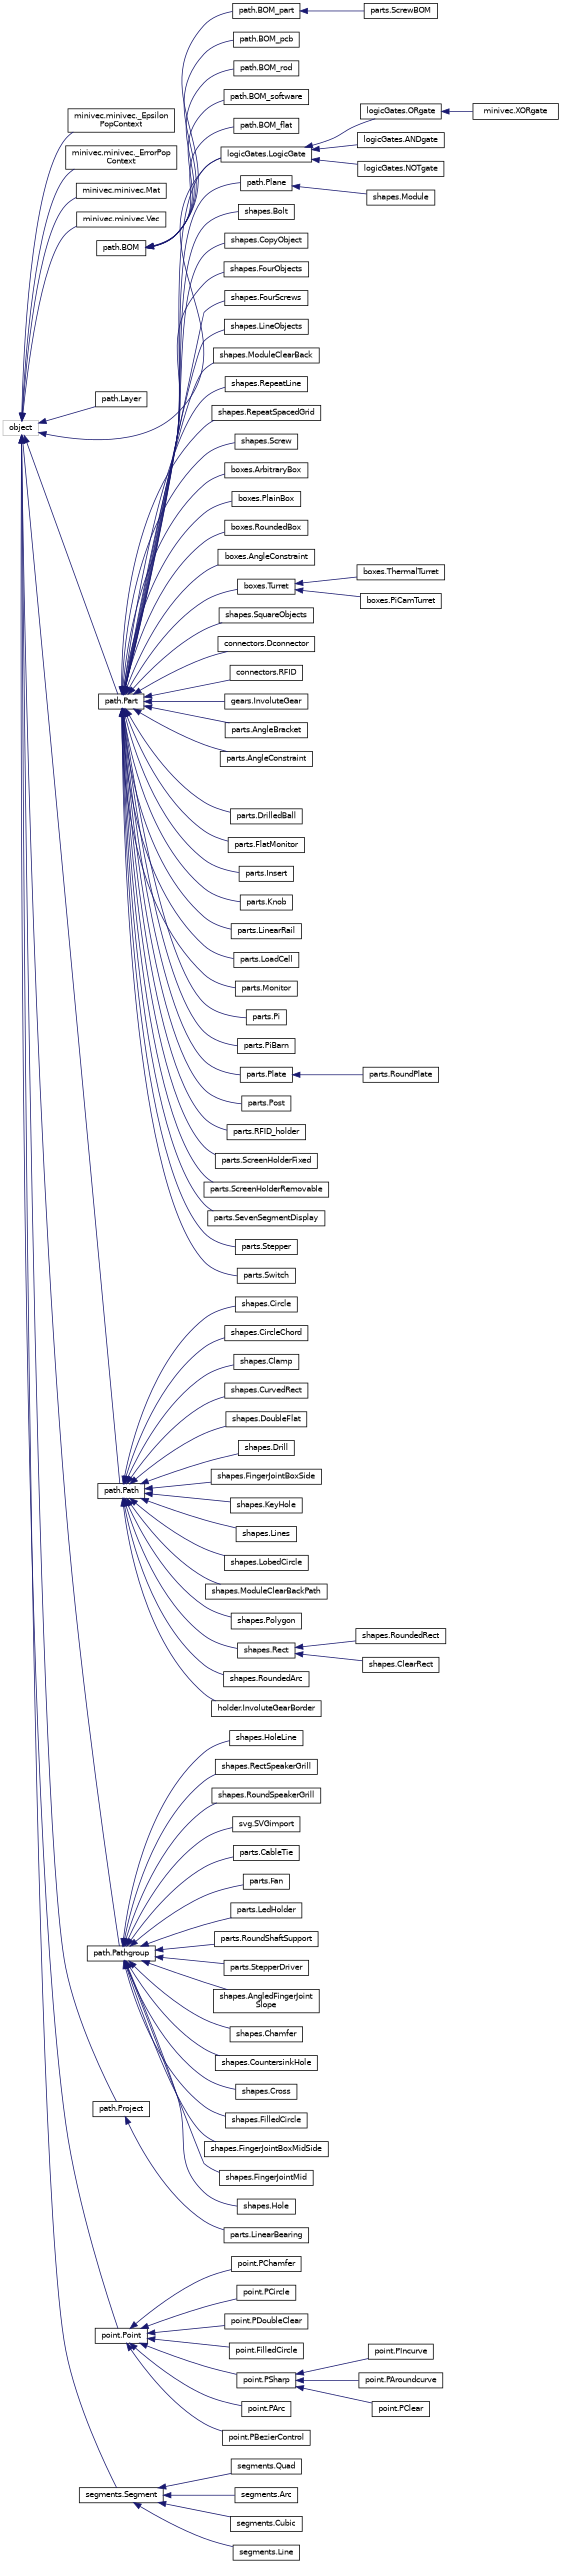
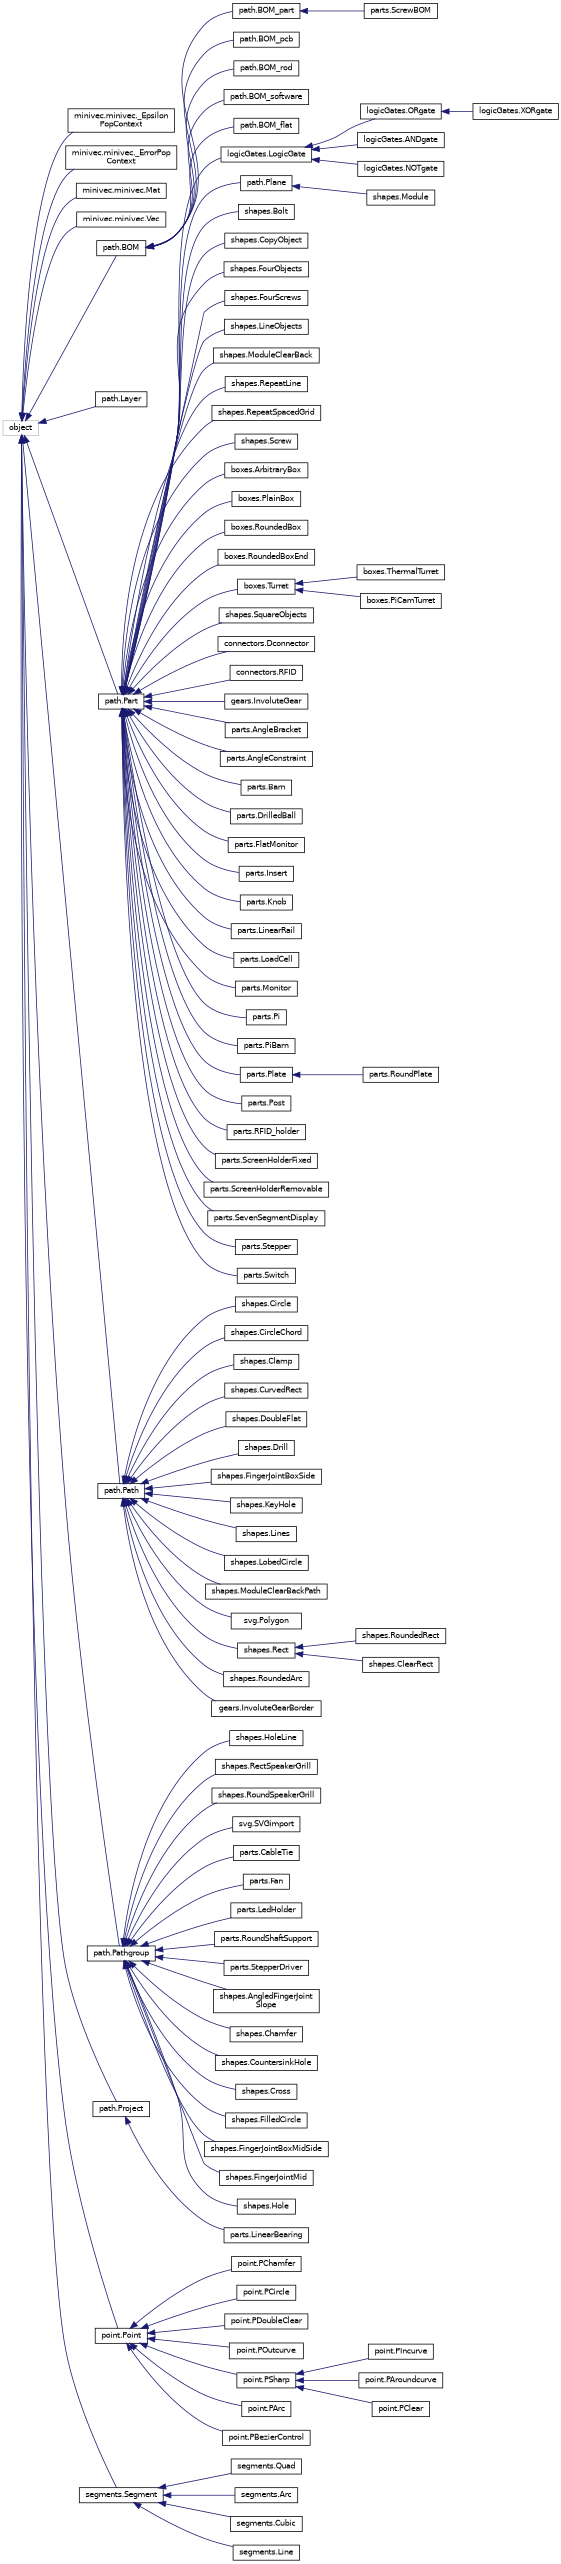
(516, 111) -> (516, 111)
(203, 360) -> (73, 335)
(266, 557) -> (266, 557)
none -> (266, 788)
(266, 1621) -> (266, 1621)
(266, 1709) -> (266, 1709)
(266, 2351) -> (266, 2351)
